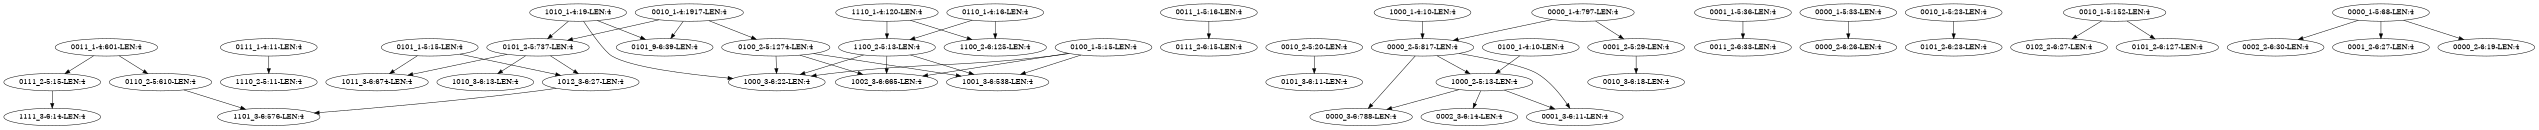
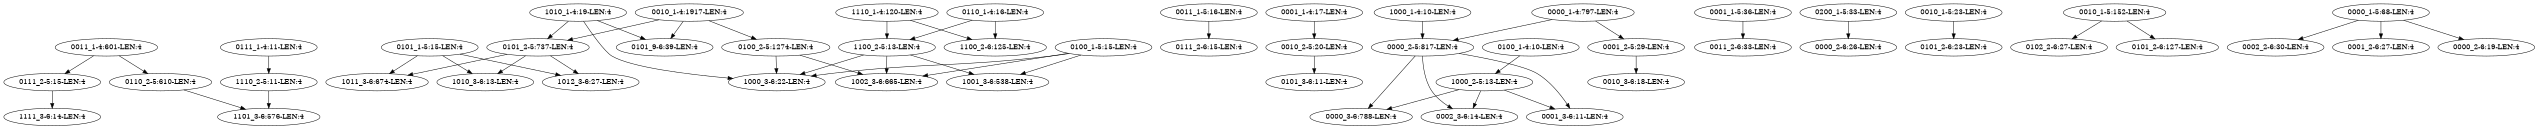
none -> (1314, 13)
(1848, 13) -> (1848, 13)
none -> (453, 62)
(881, 64) -> none
(1451, 64) -> (1428, 85)
(438, 102) -> (269, 97)
